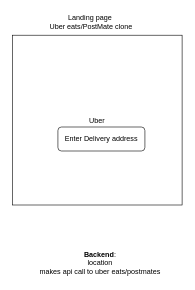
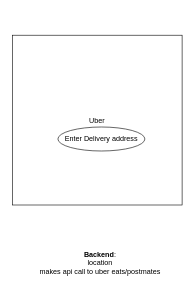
(91, 22) -> none
(101, 139) -> (101, 139)
